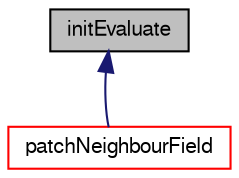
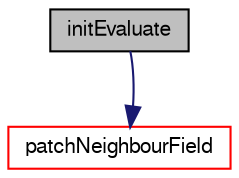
(106, 100) -> (133, 79)
